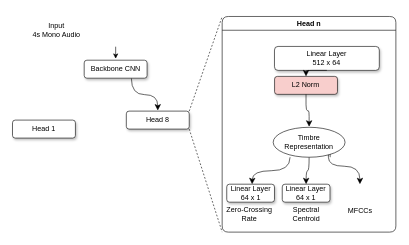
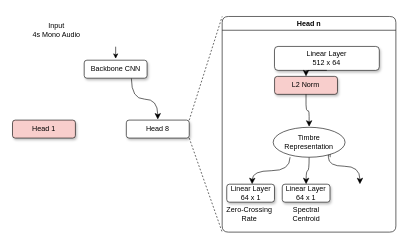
(158, 120) -> (158, 129)
(44, 129) -> (44, 129)
(360, 212) -> none
